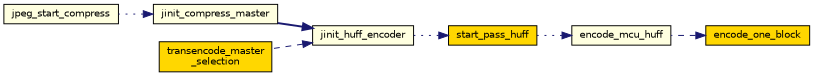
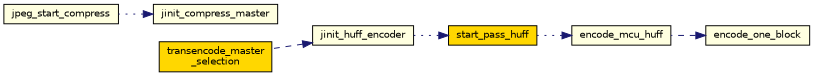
(290, 25) -> none
(758, 35) -> (758, 35)
